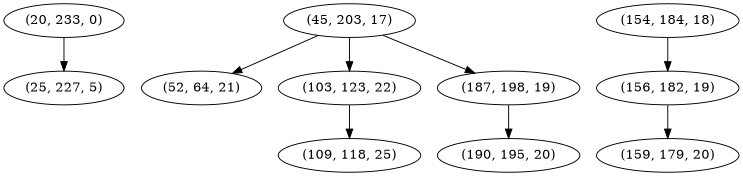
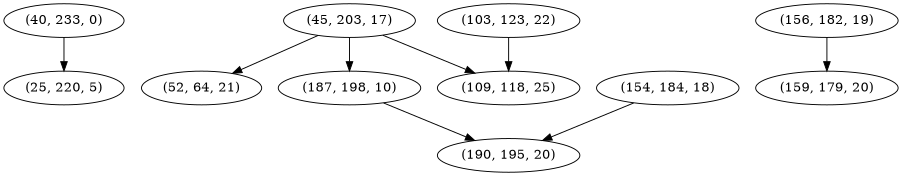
(64, 21) -> (64, 21)
(349, 50) -> (424, 52)
(668, 50) -> (592, 120)
(64, 88) -> (64, 88)
(509, 88) -> (349, 88)
